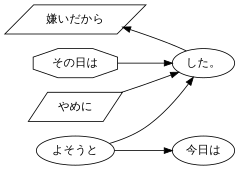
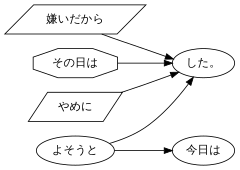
(159, 40) -> (134, 45)
